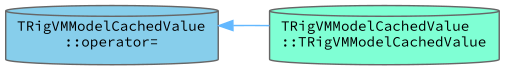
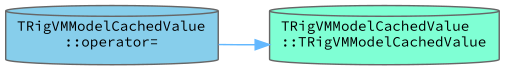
(251, 25) -> (237, 45)
